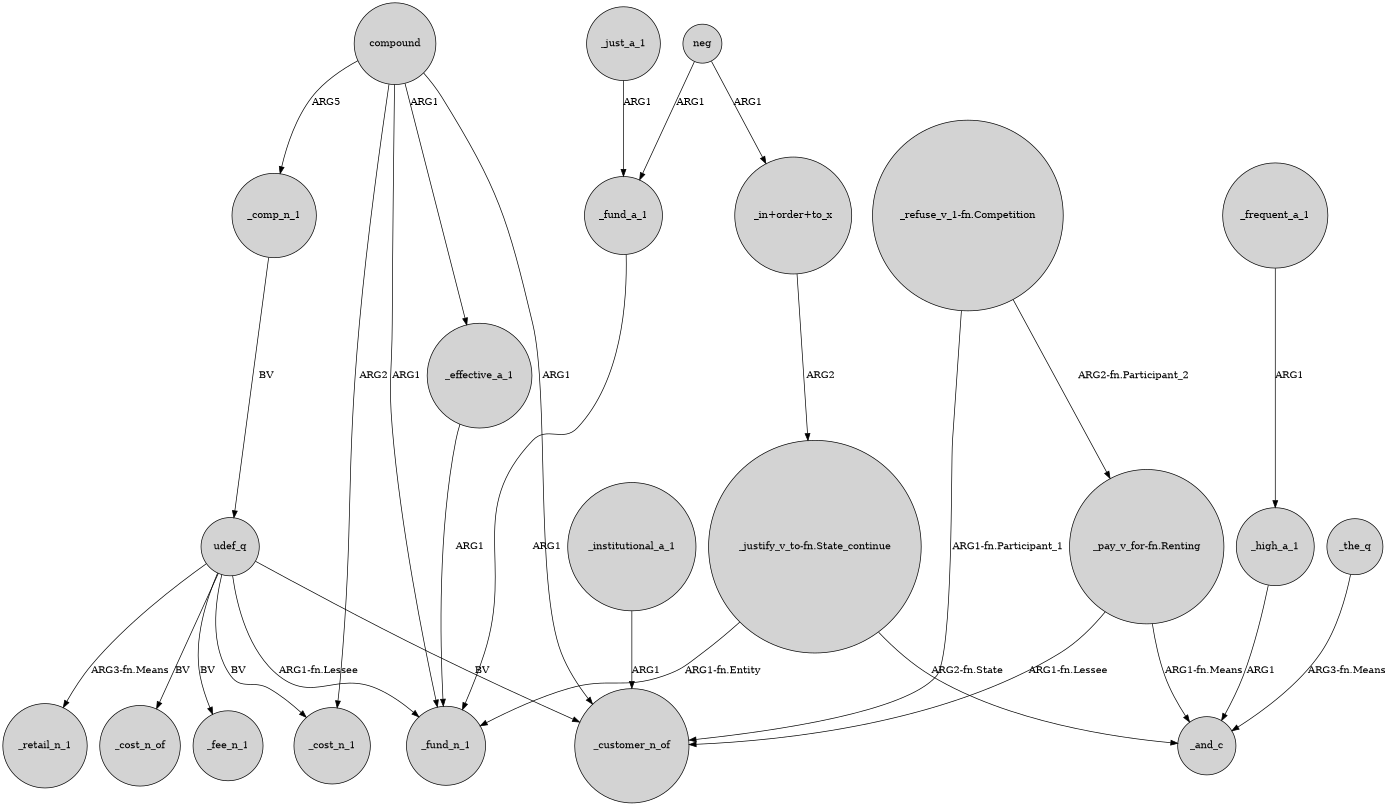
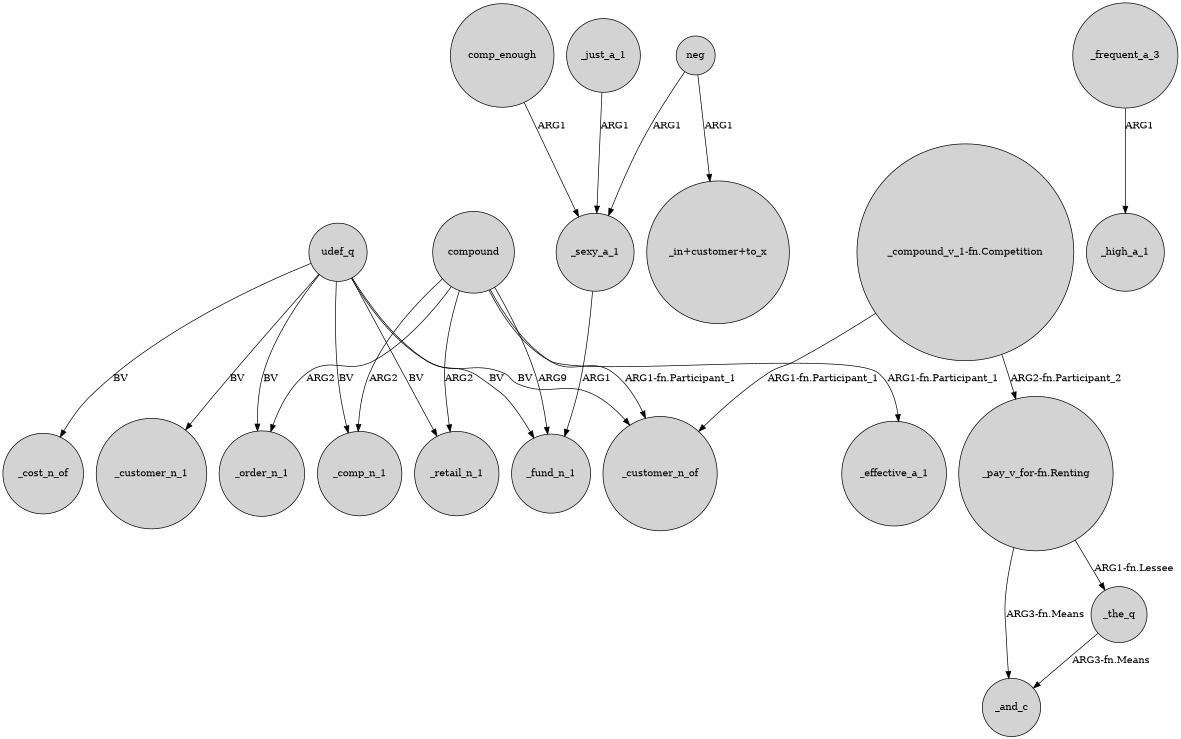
none -> (502, 55)
(326, 102) -> (384, 379)
(425, 102) -> (943, 379)
(623, 216) -> (595, 252)
(793, 216) -> (718, 252)
(968, 216) -> (965, 252)
(1275, 216) -> (1125, 55)
none -> (445, 357)
(407, 376) -> (553, 379)
(557, 376) -> (681, 379)
(252, 384) -> (336, 354)
(632, 547) -> none
(815, 547) -> none
(443, 561) -> none
(1252, 651) -> none
(130, 671) -> (416, 379)
(319, 671) -> (496, 379)
(1204, 671) -> (1046, 615)
(914, 713) -> (1088, 562)
(228, 746) -> (151, 474)
(332, 746) -> (262, 474)
